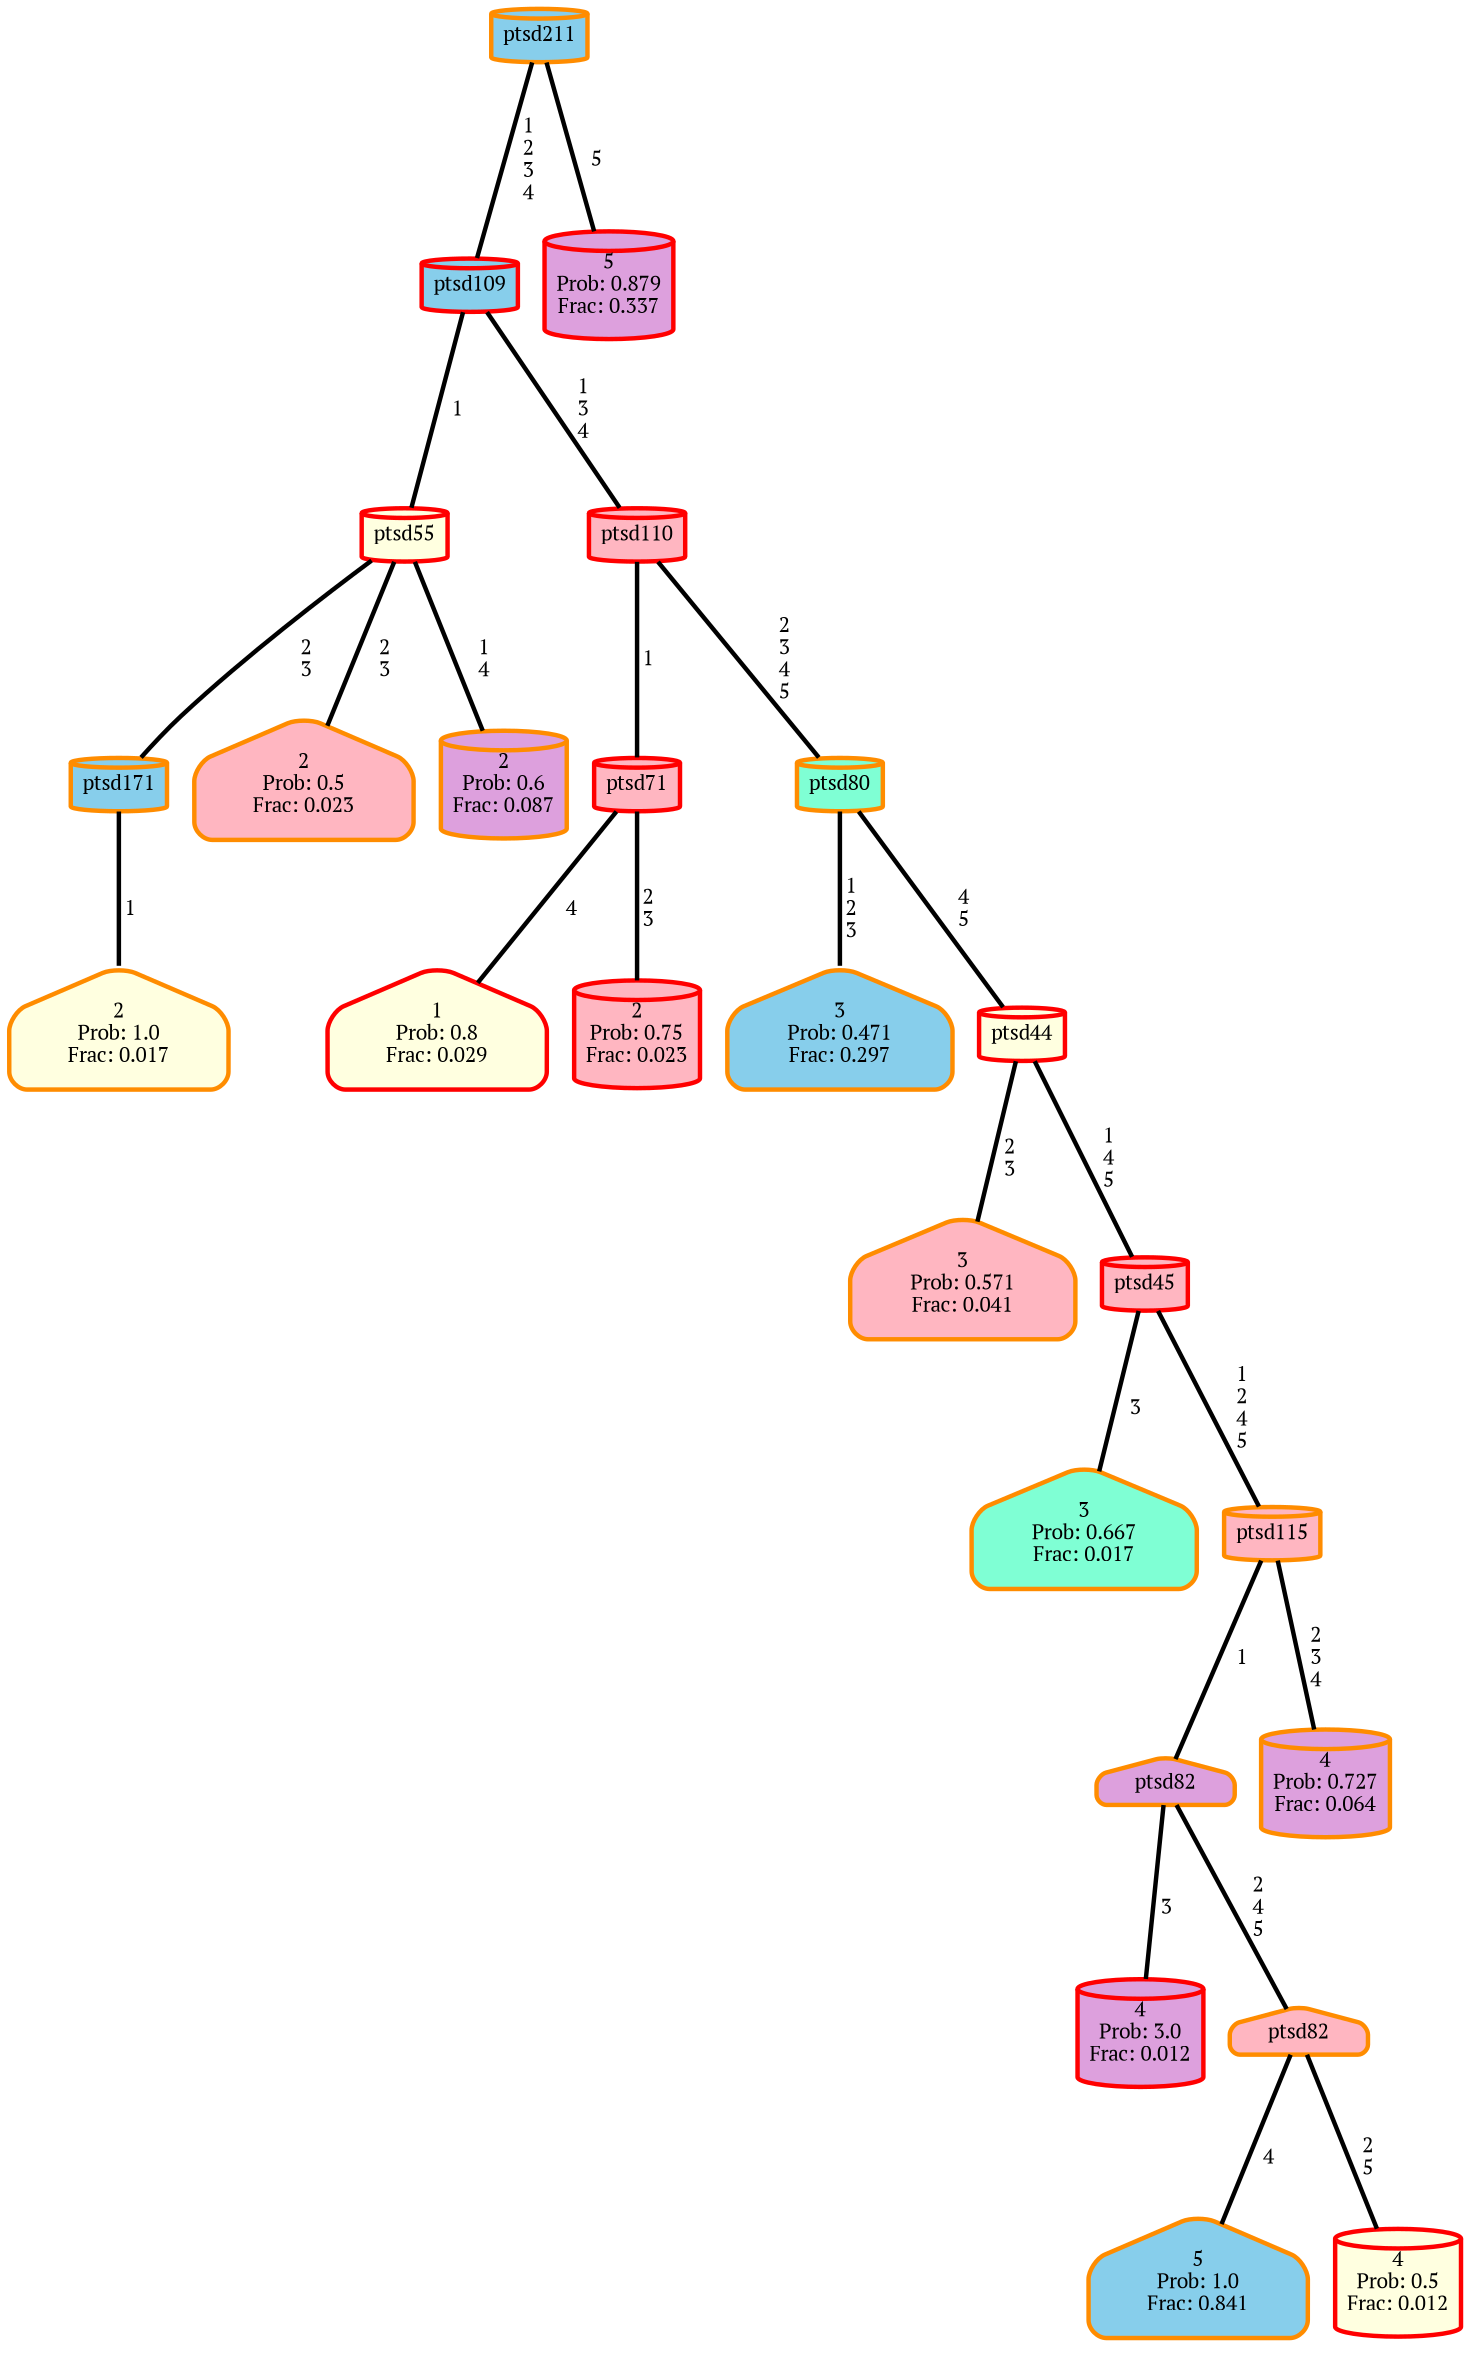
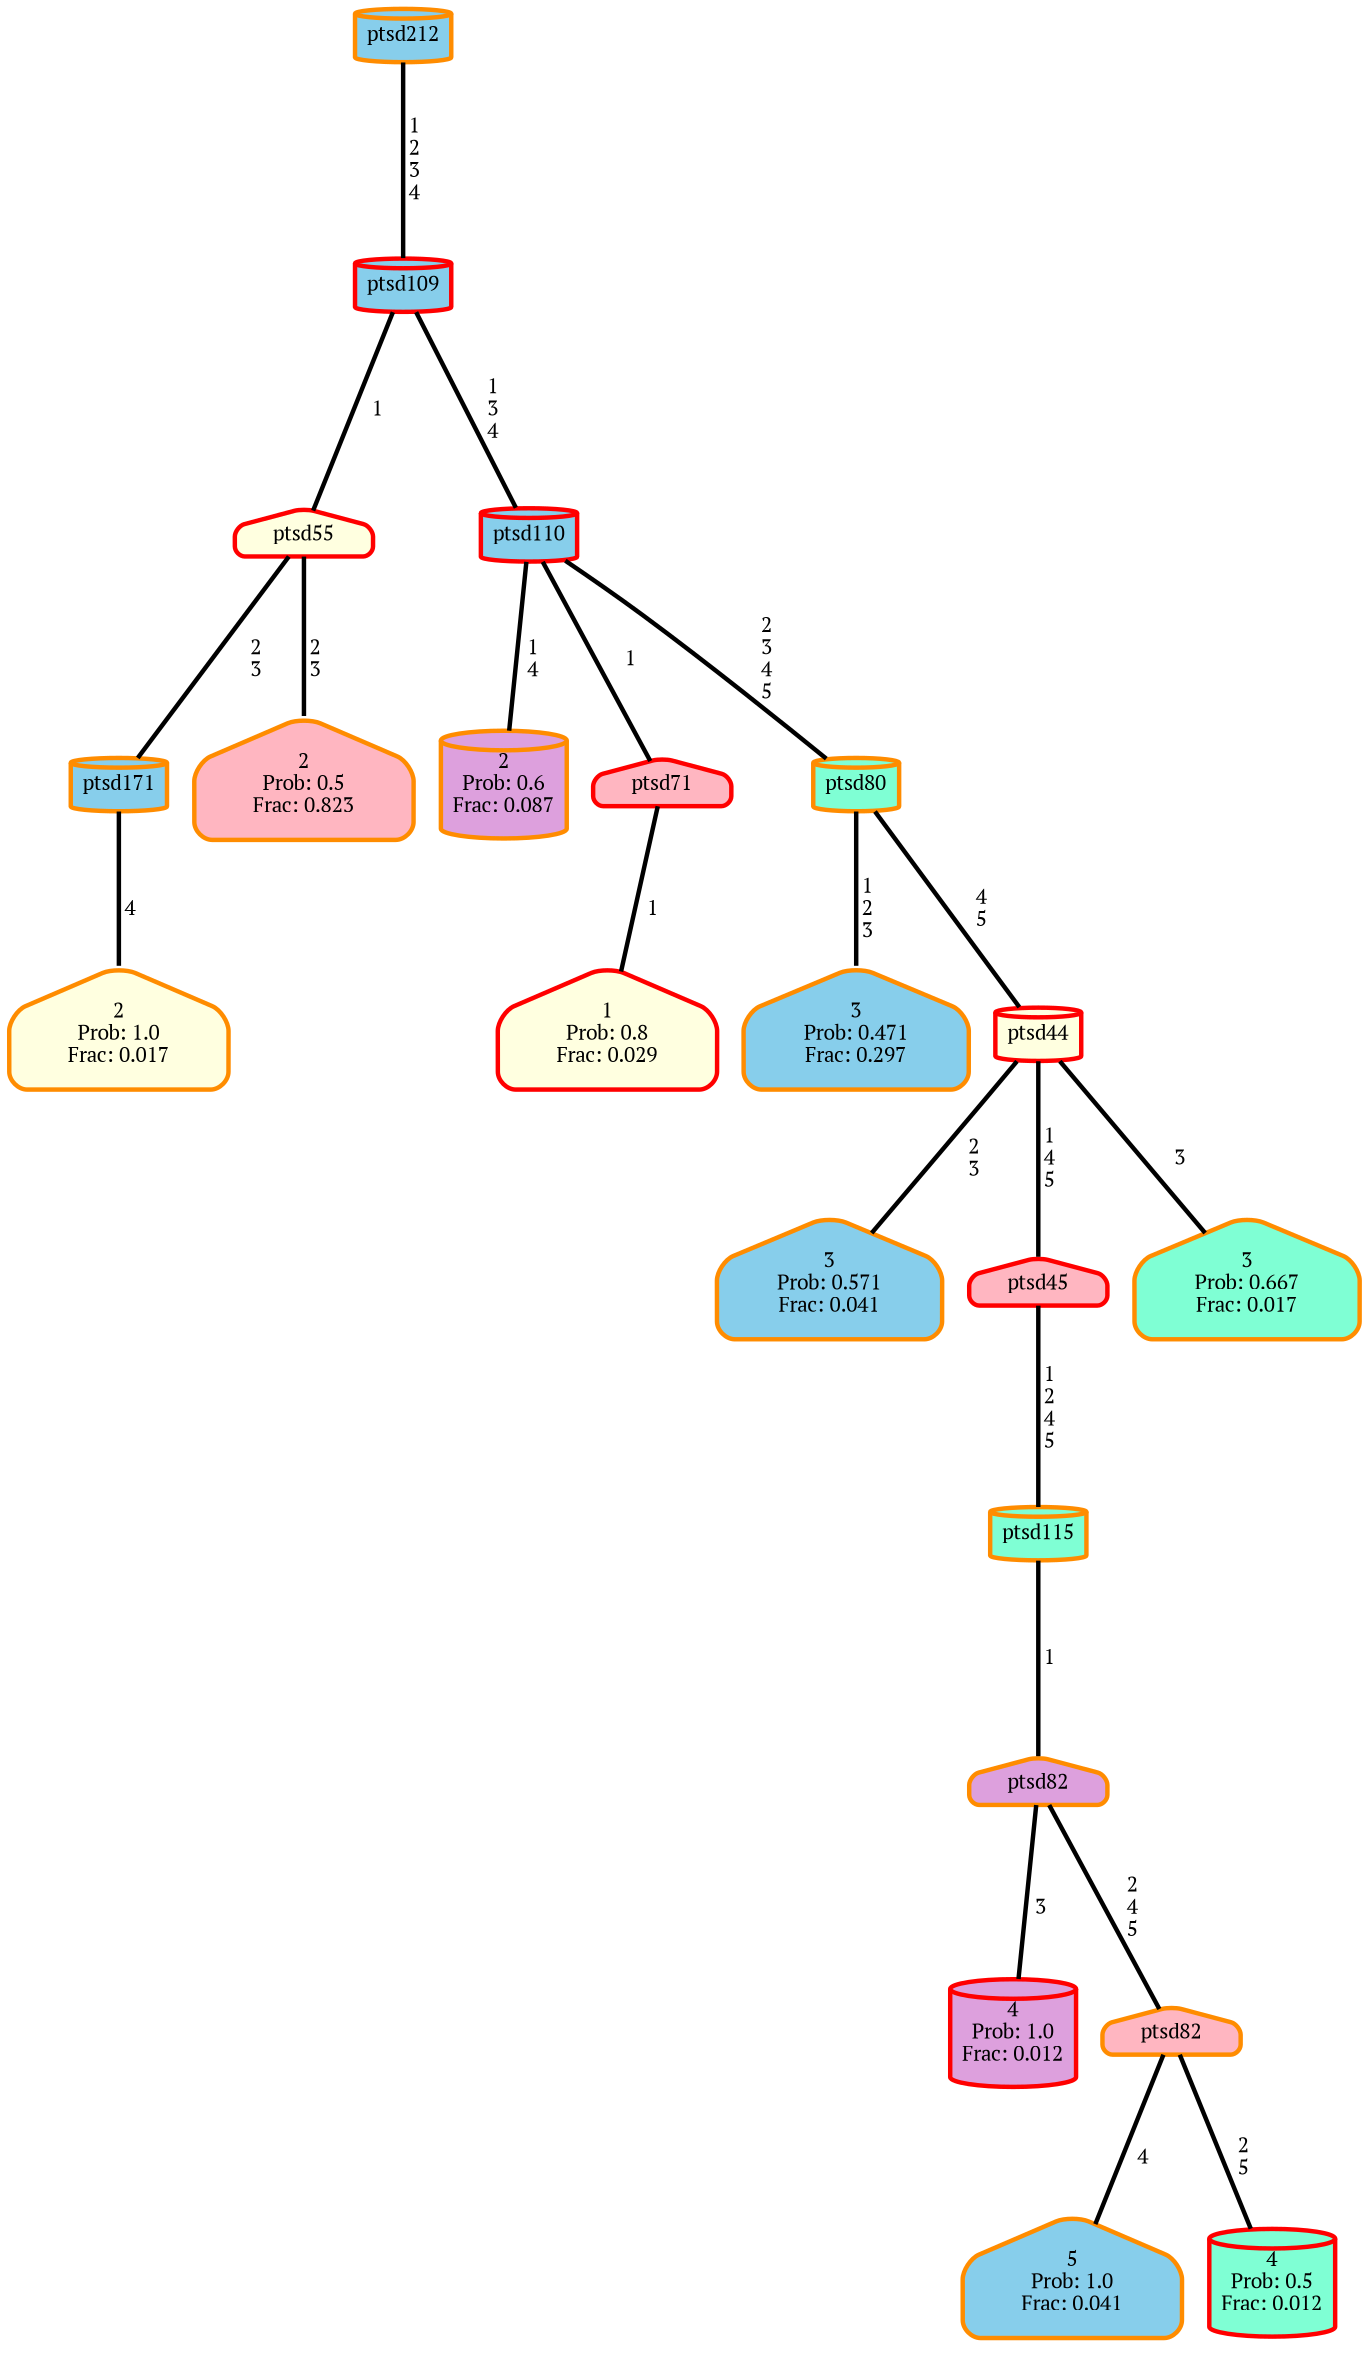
(539, 36) -> (403, 36)
(609, 285) -> none
(405, 535) -> (304, 535)
(637, 535) -> (529, 535)
(449, 646) -> (518, 646)
(304, 785) -> (304, 785)
(637, 785) -> (662, 785)
(128, 910) -> (128, 910)
(569, 910) -> (650, 910)
(637, 1034) -> none
(963, 1284) -> (830, 1284)
(1145, 1284) -> (1038, 1284)
(1119, 1391) -> (1133, 1147)
(1272, 1534) -> (1038, 1534)
(1326, 1783) -> none
(1140, 2033) -> (1013, 2033)
(1198, 2283) -> (1072, 2283)
(1398, 2283) -> (1272, 2283)
